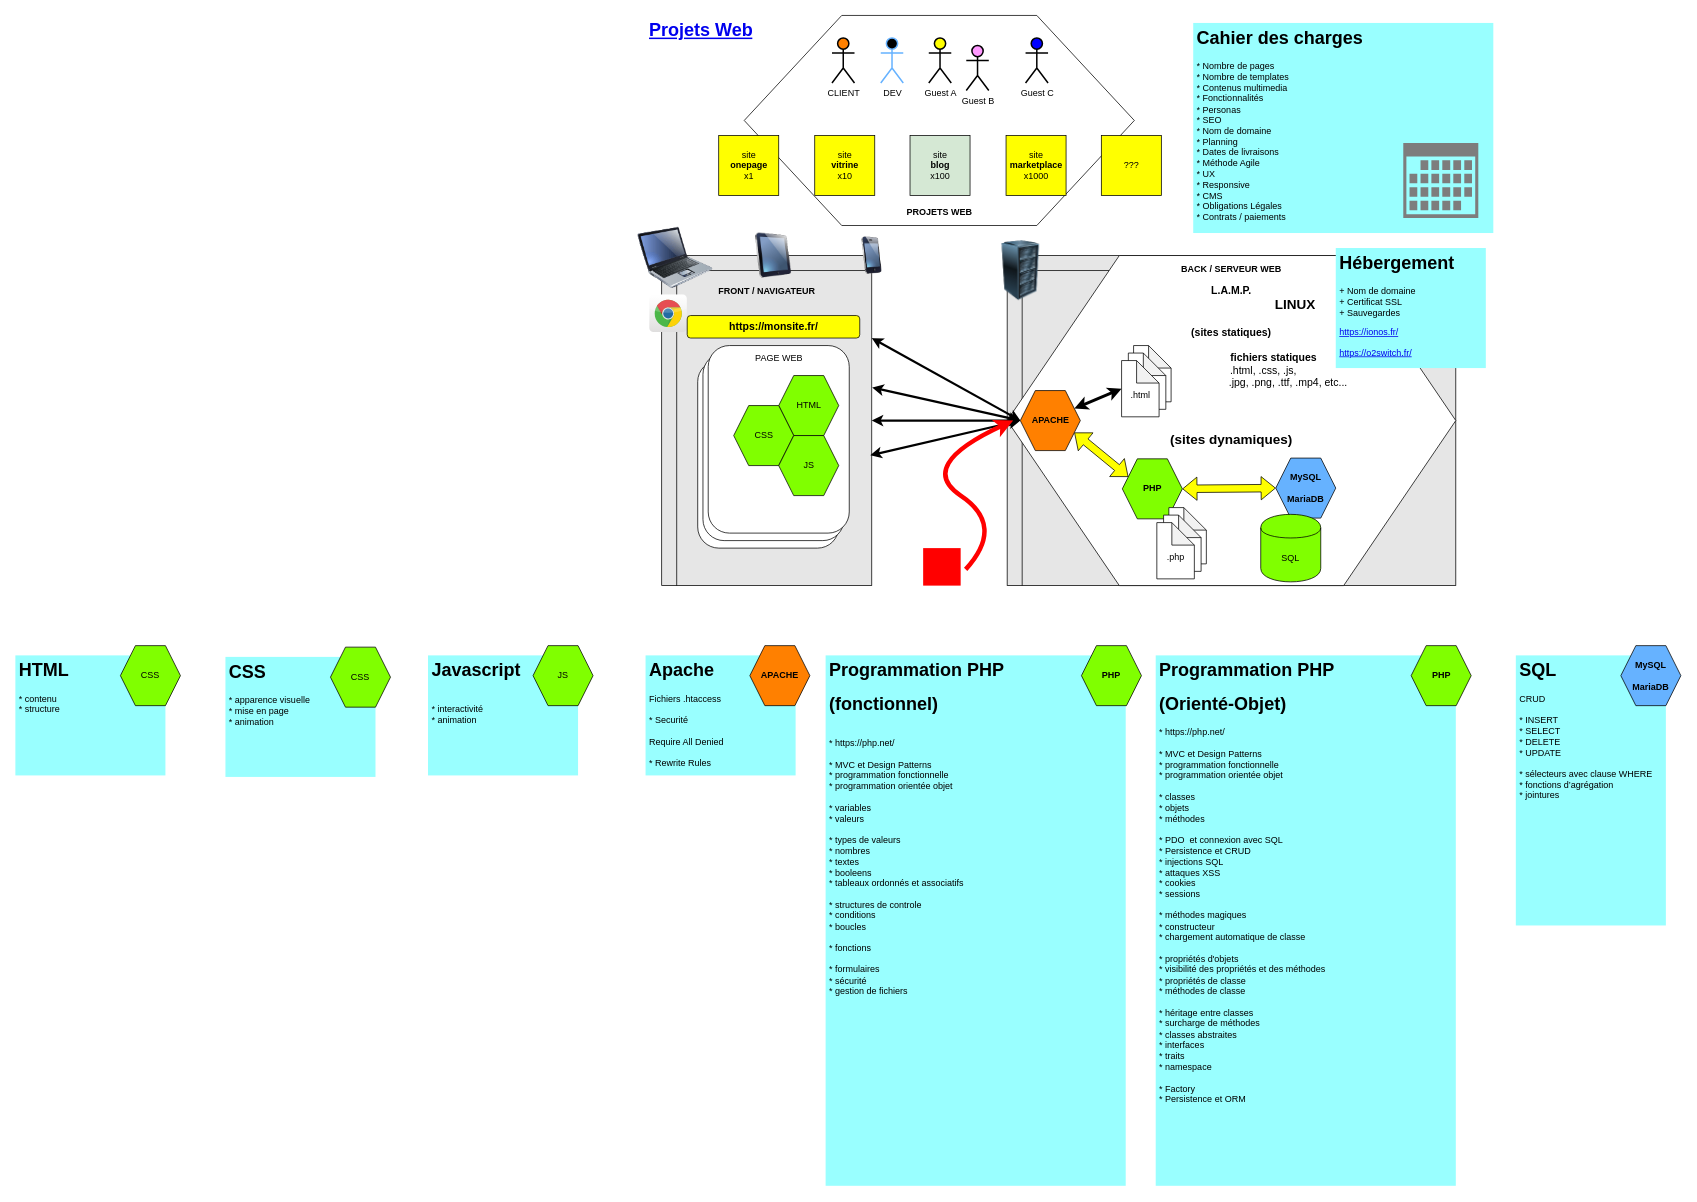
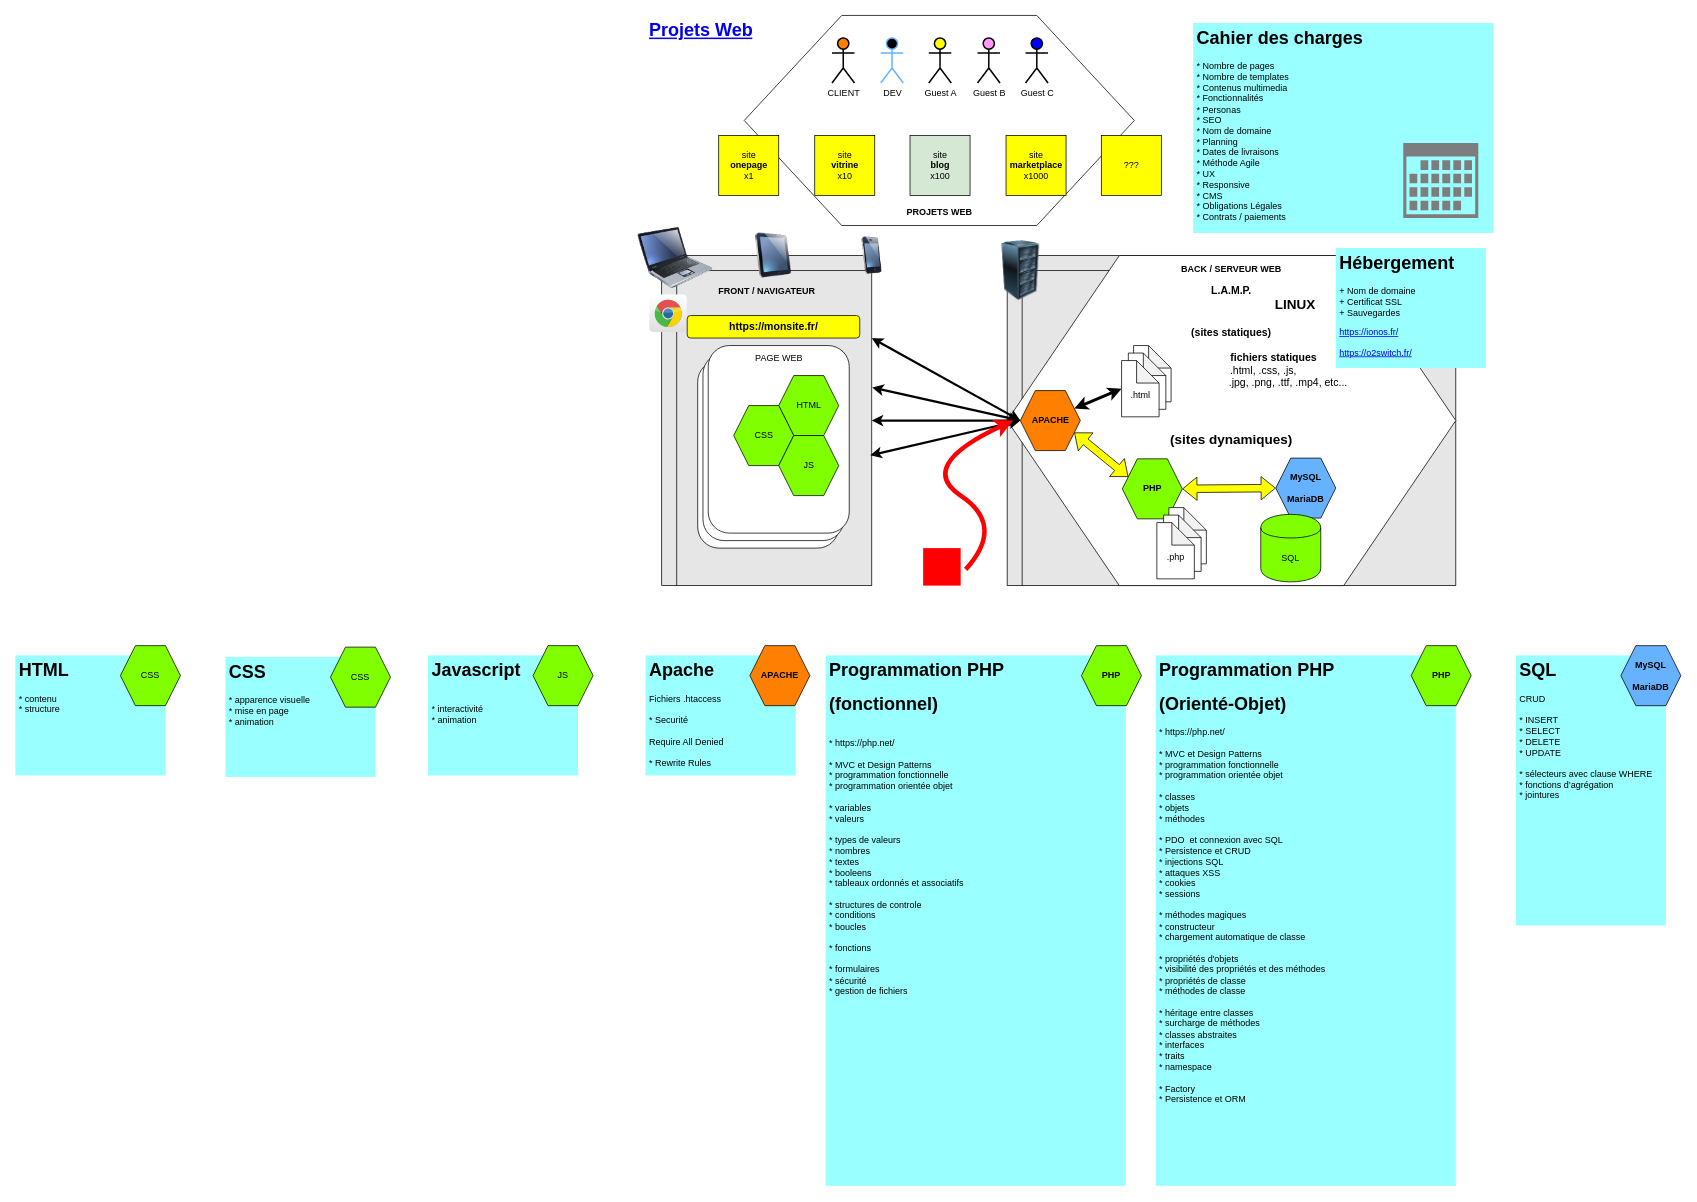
(977, 68) -> (989, 60)
